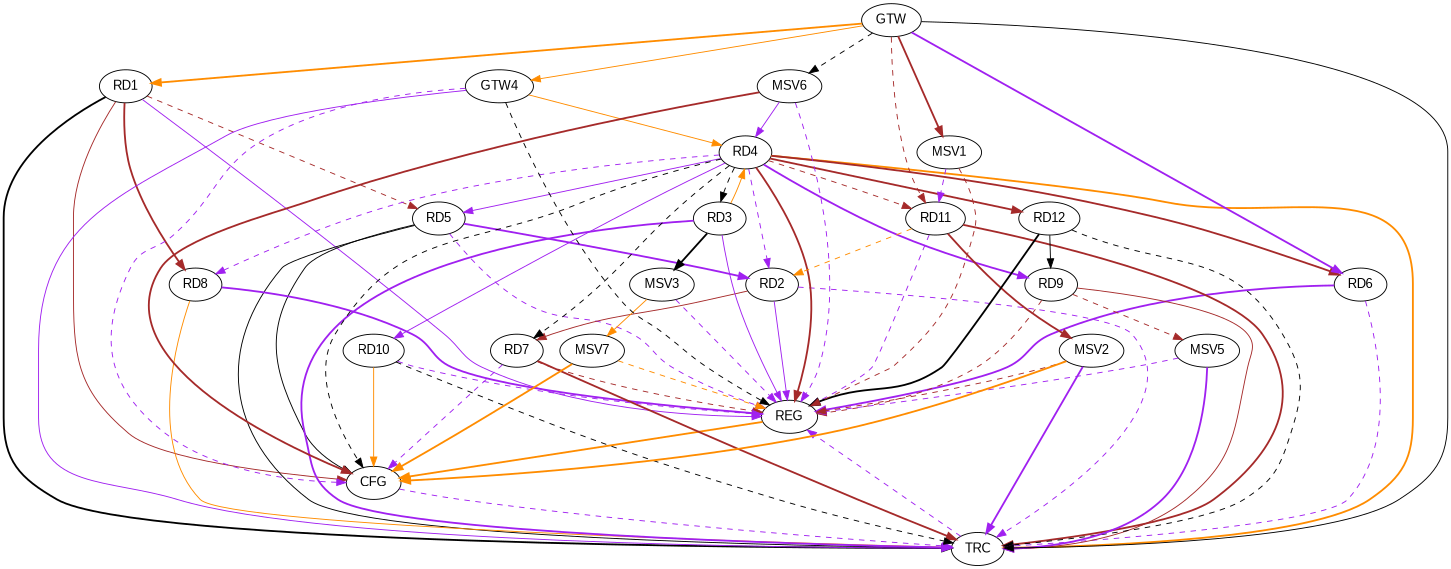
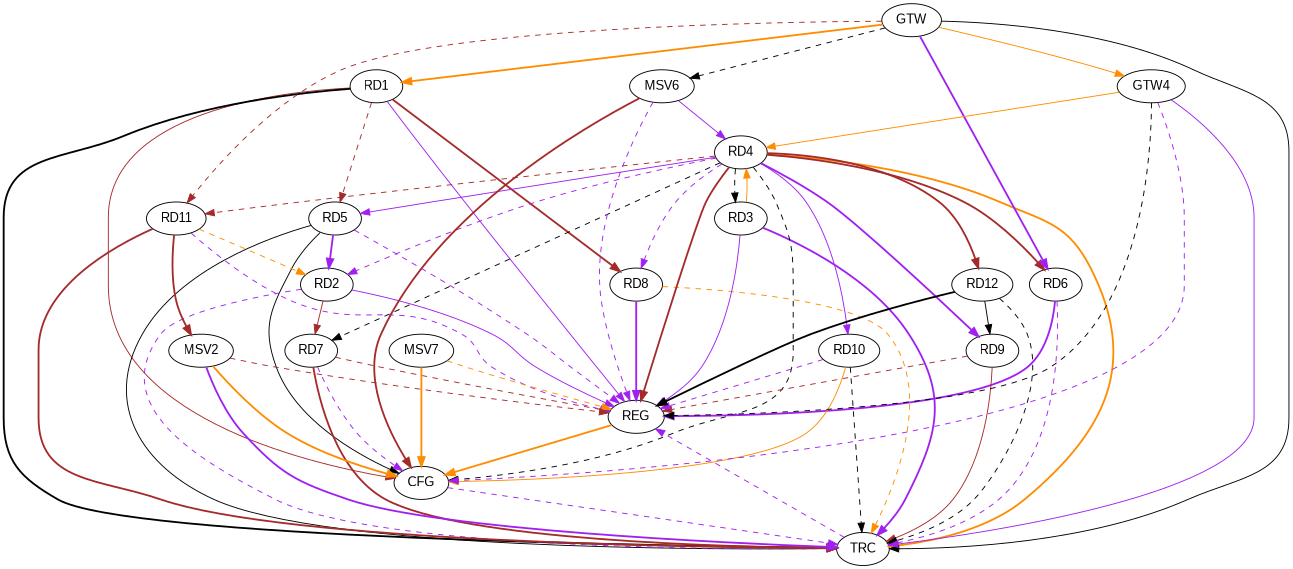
(949, 152) -> none
(662, 285) -> none
(1207, 351) -> none
(371, 523) -> (875, 324)
